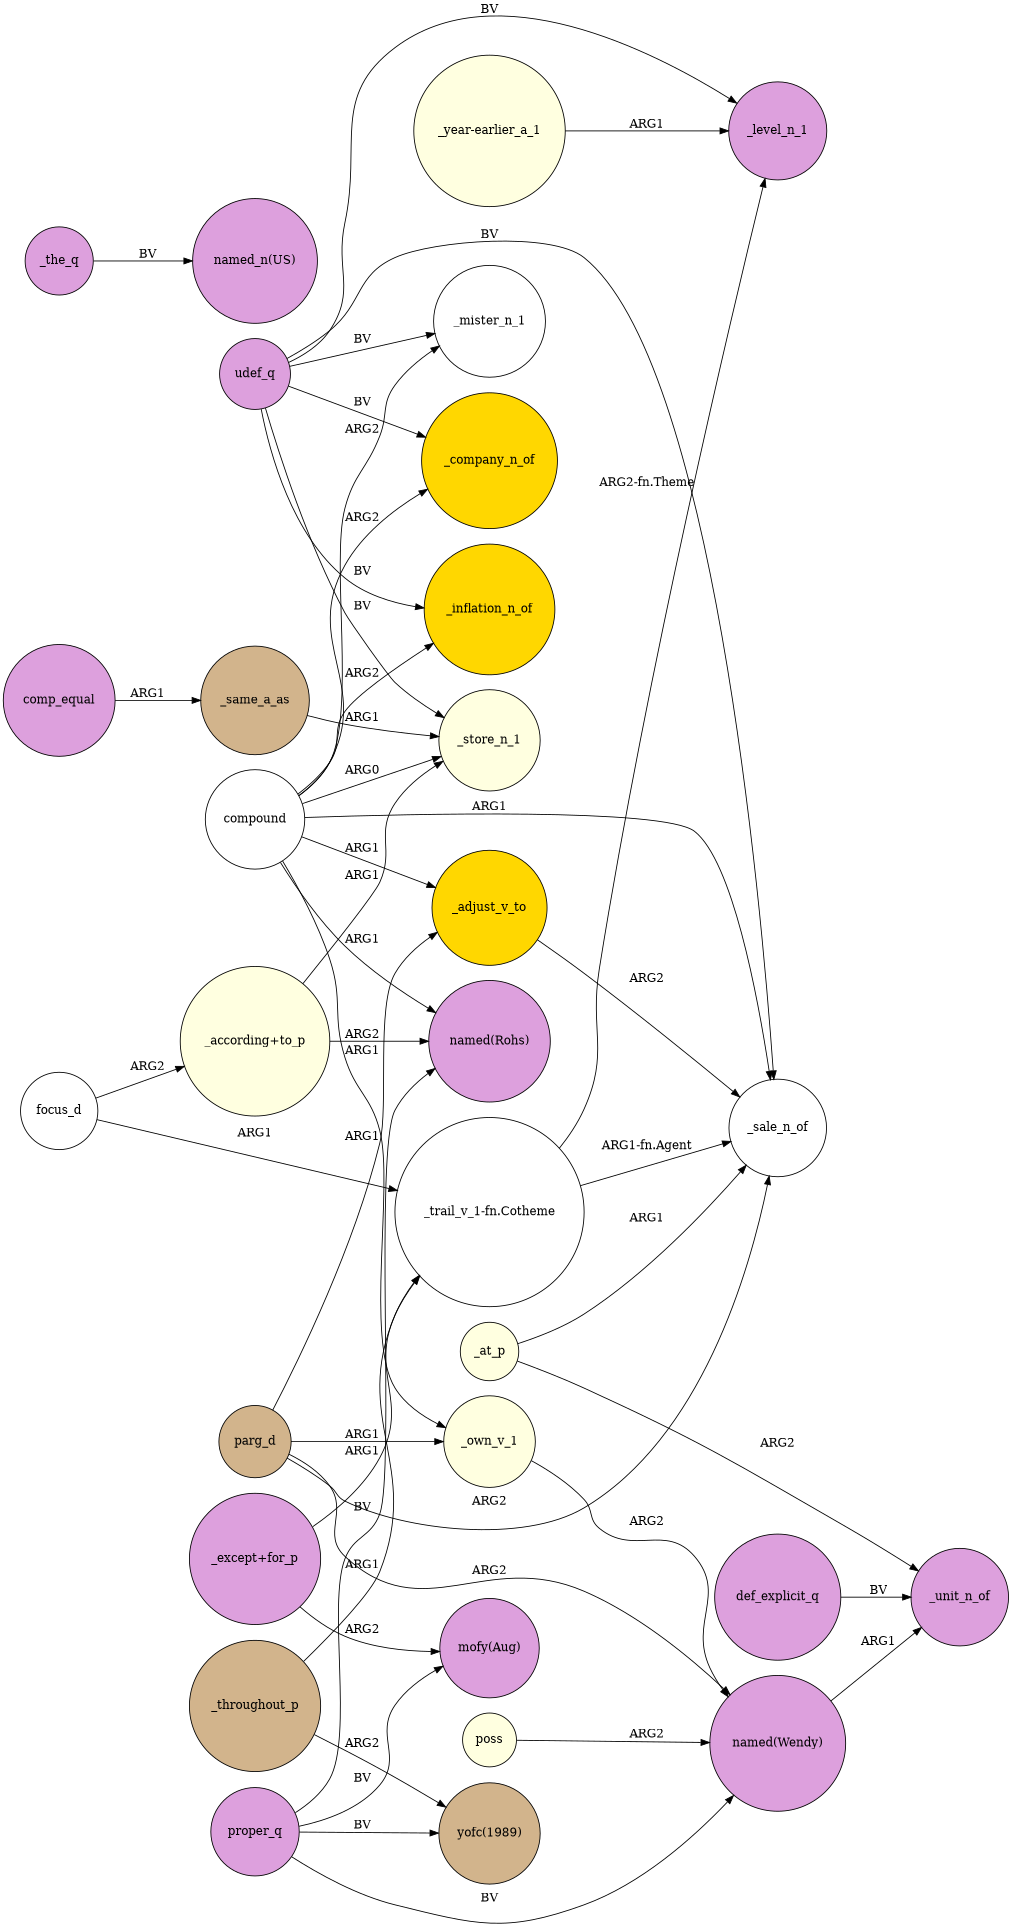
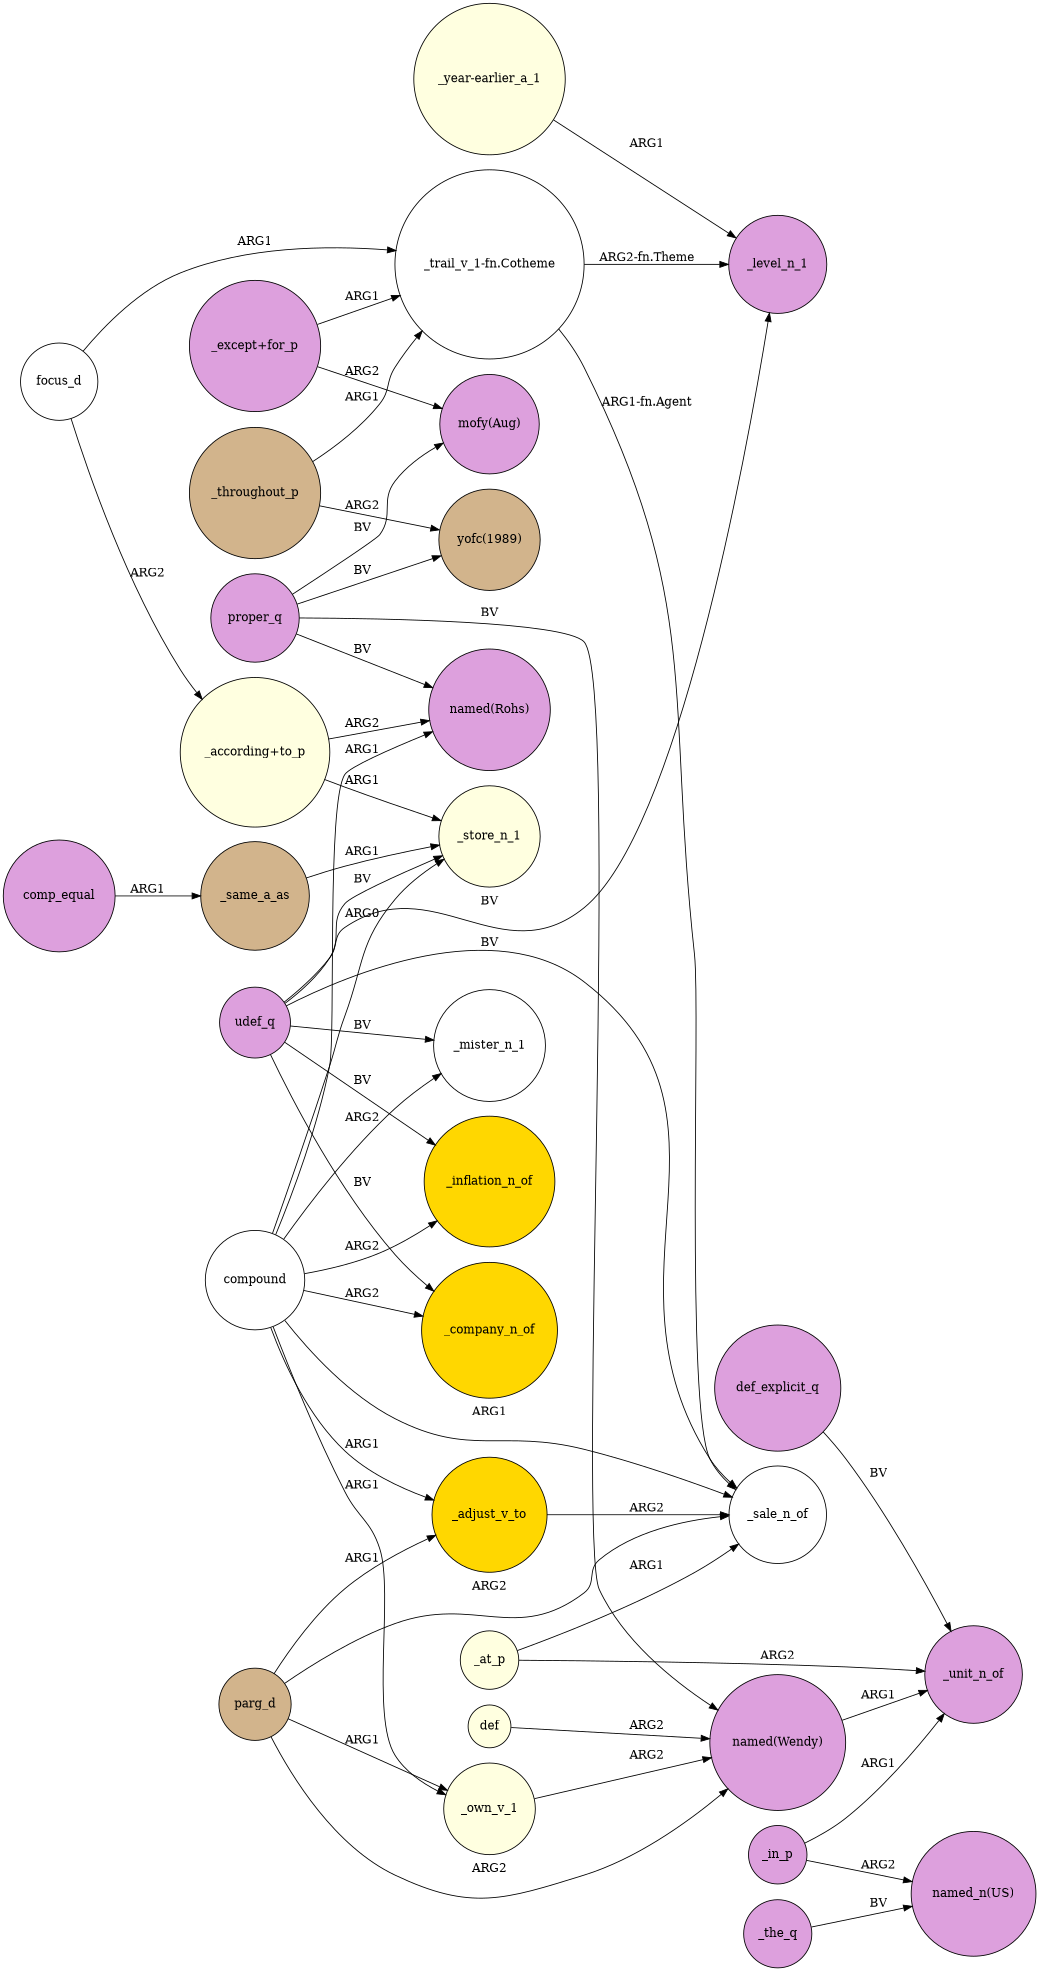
(490, 1740) -> (490, 1726)
none -> (778, 1855)
